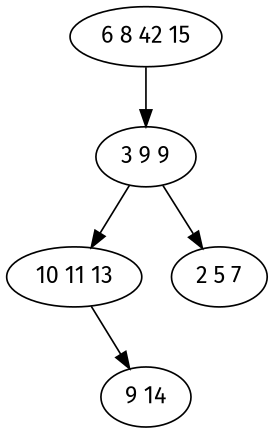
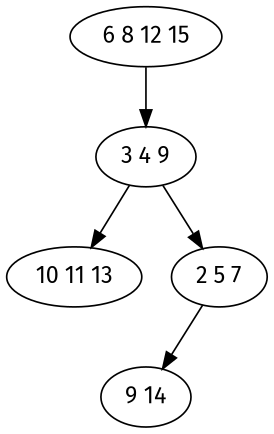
(146, 37) -> (146, 37)
(146, 157) -> (146, 157)
(106, 330) -> (187, 330)
